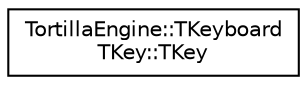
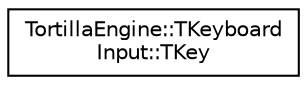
(154, 43) -> (154, 43)
